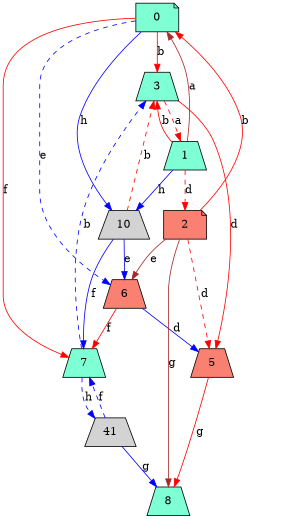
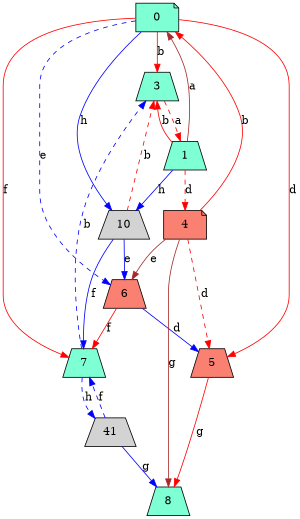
(230, 213) -> (289, 162)
(185, 225) -> (185, 225)
